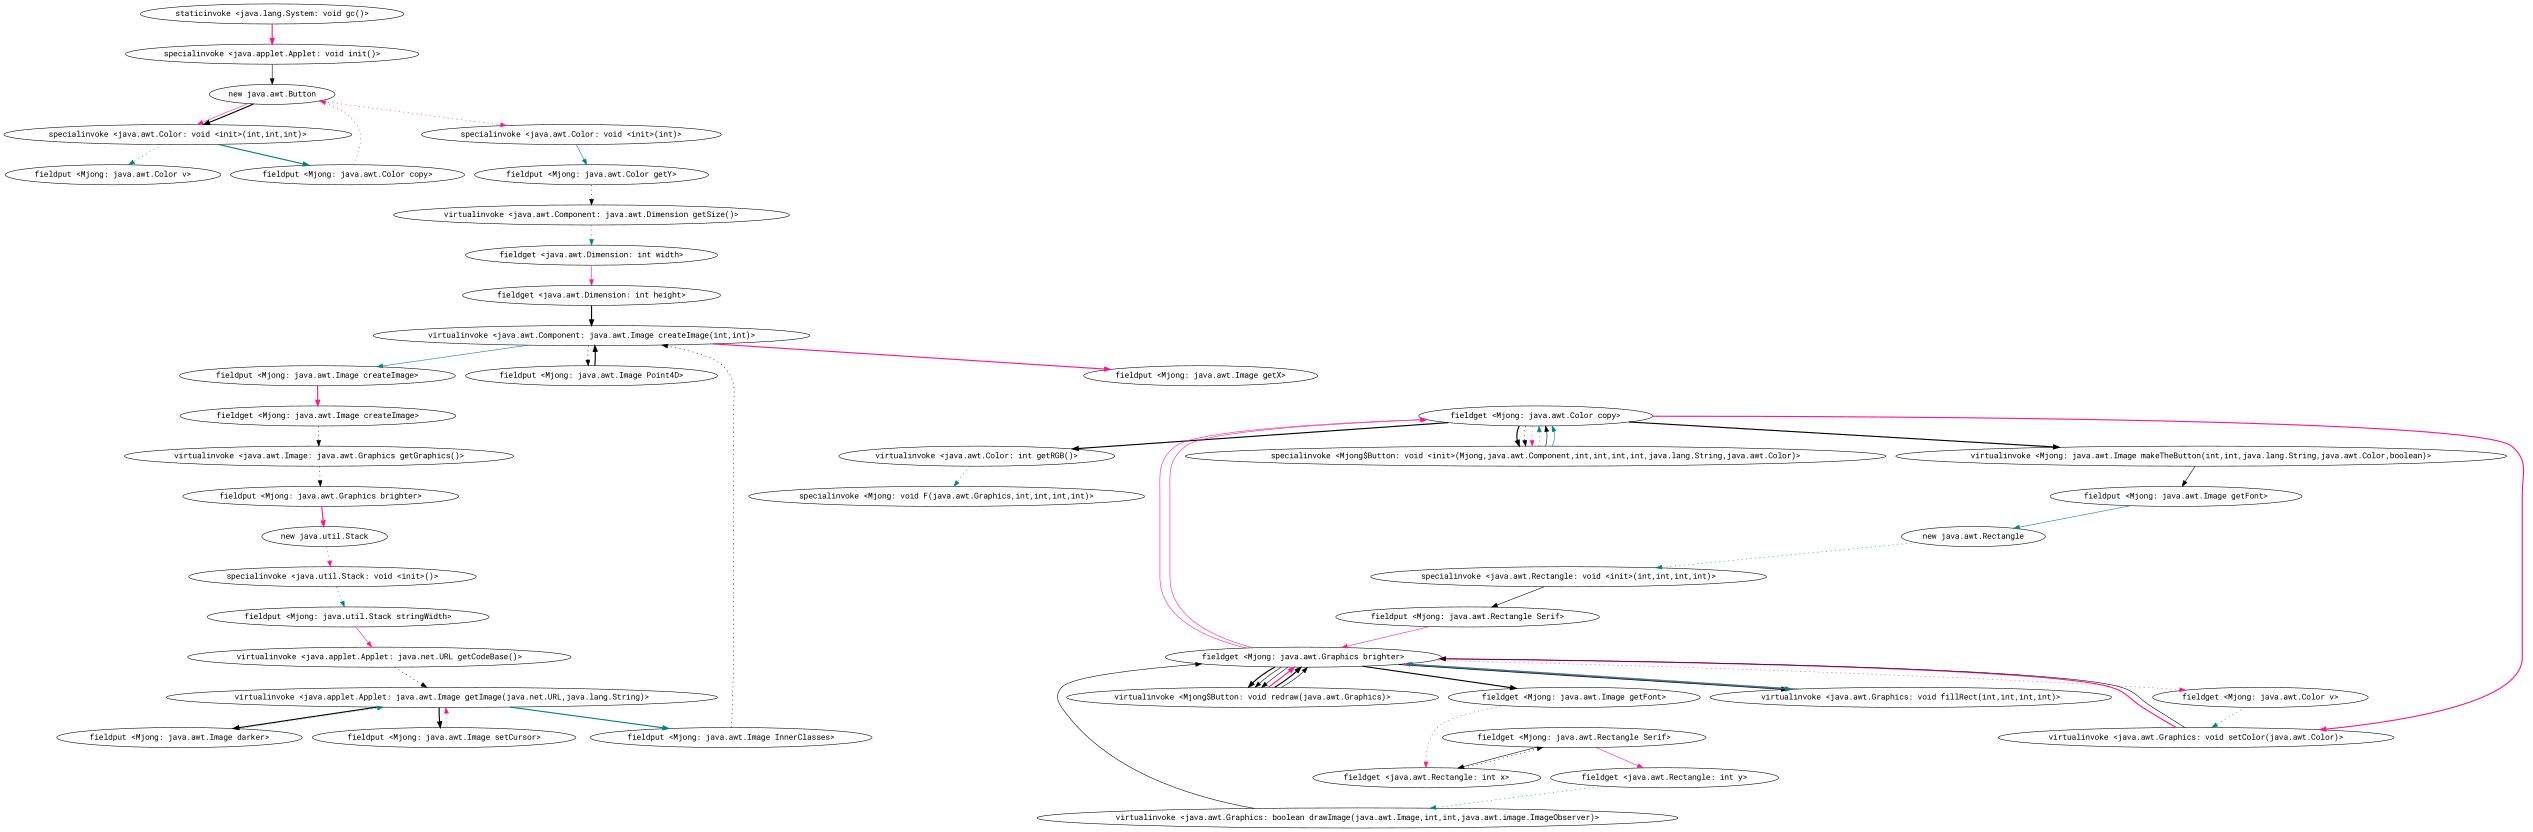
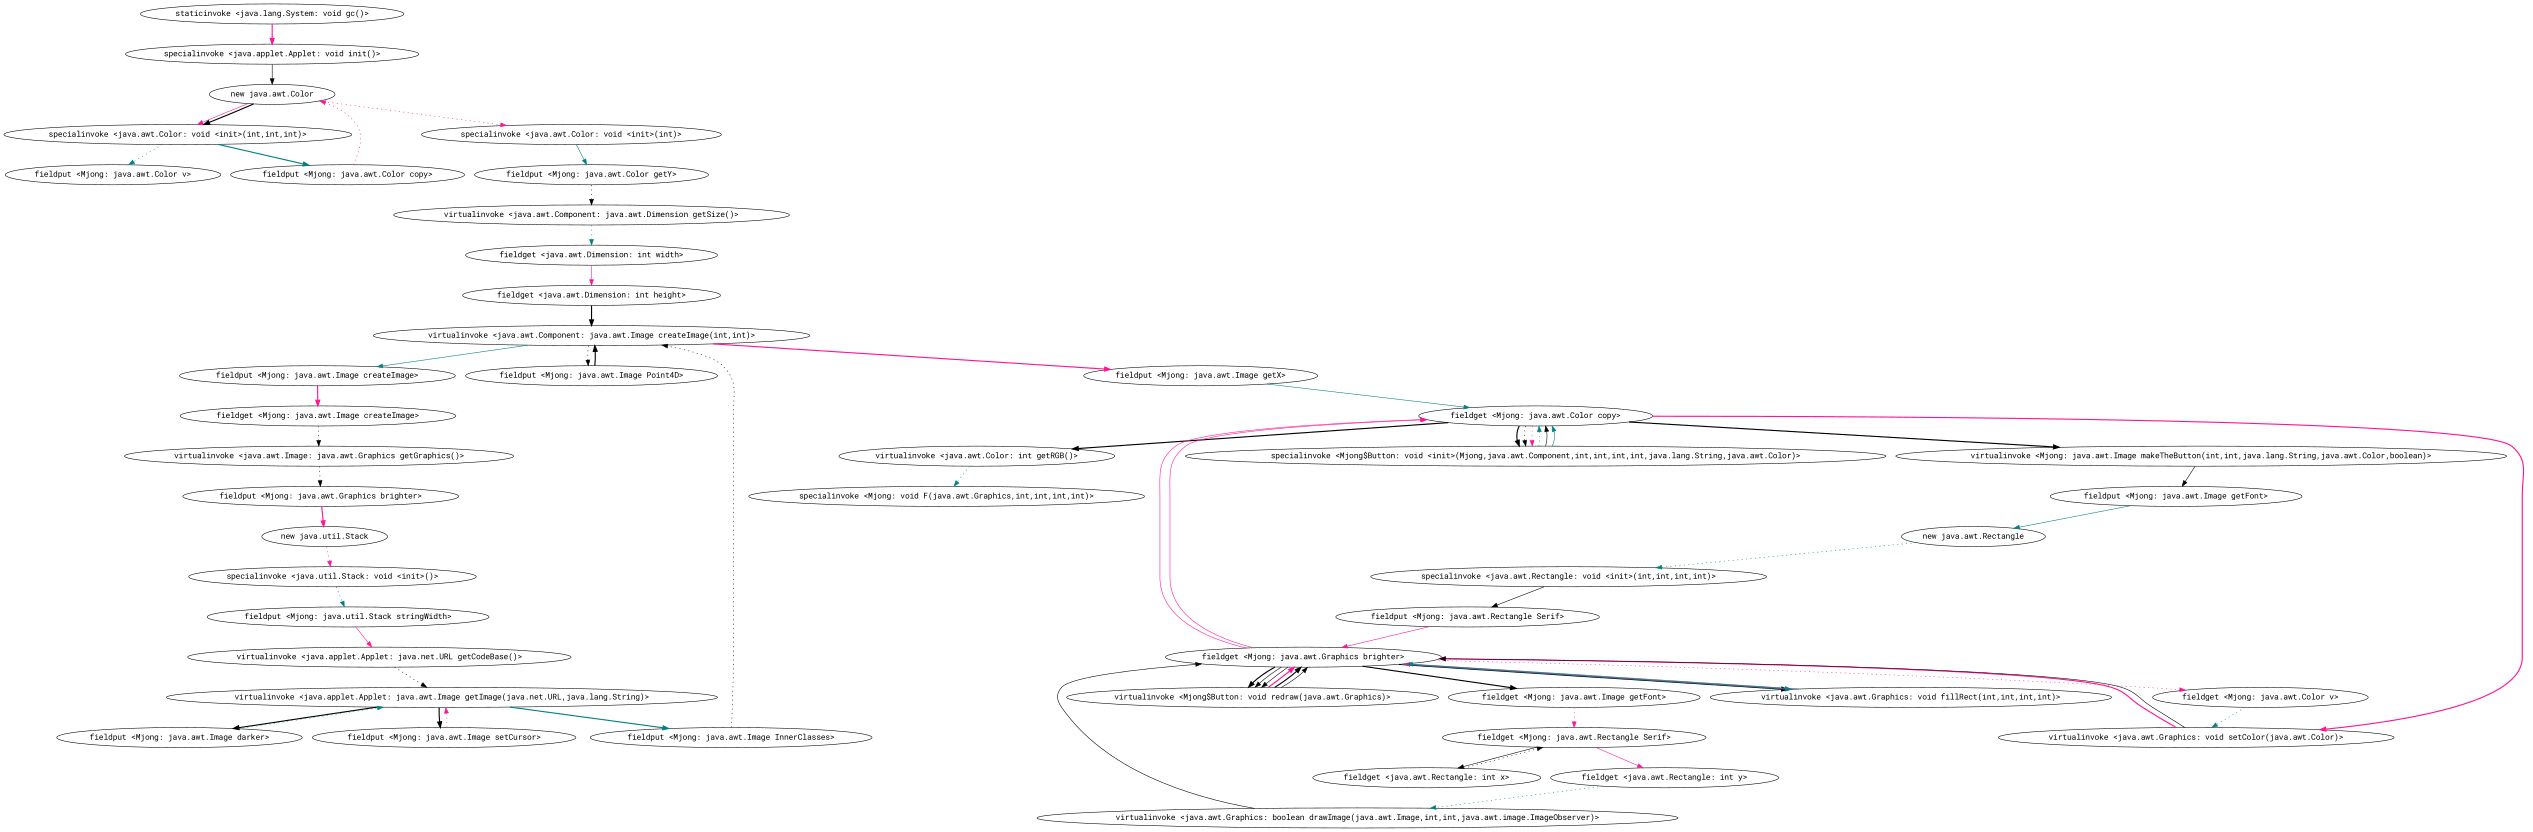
(272, 94) -> (272, 94)
none -> (1365, 396)
(1453, 719) -> (1574, 715)
